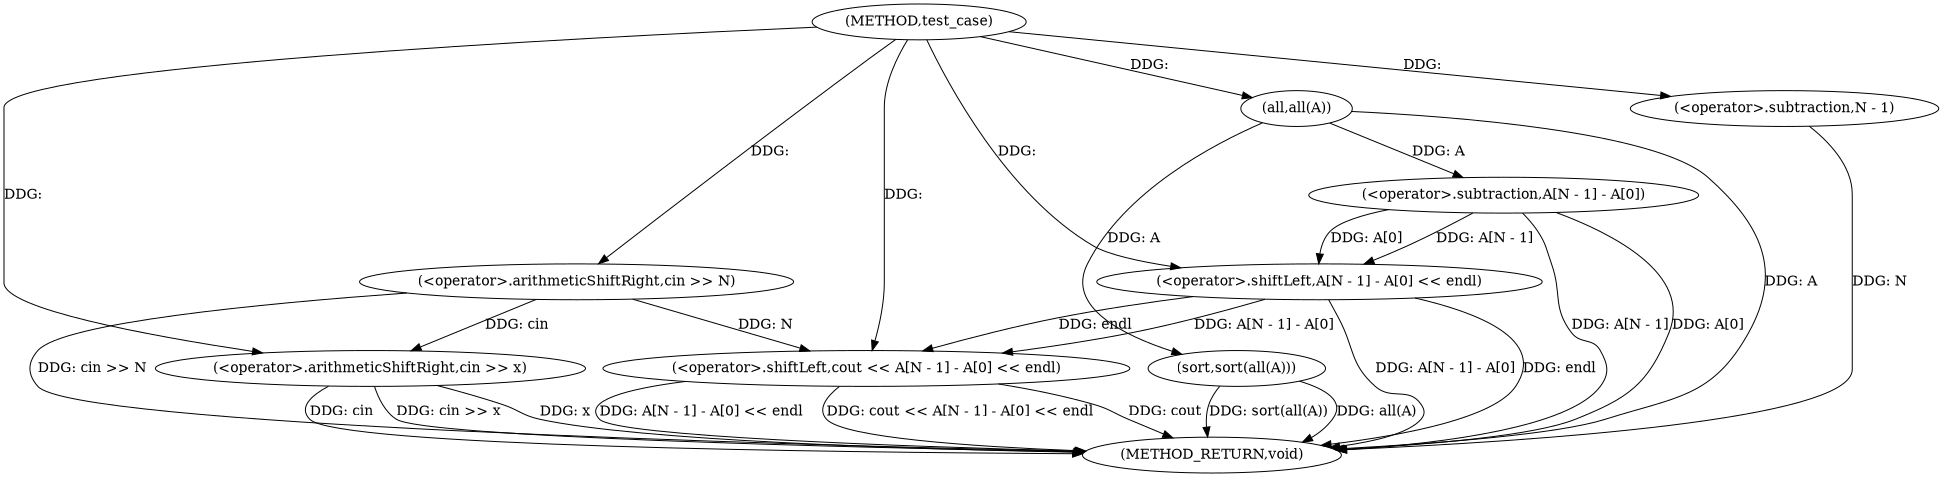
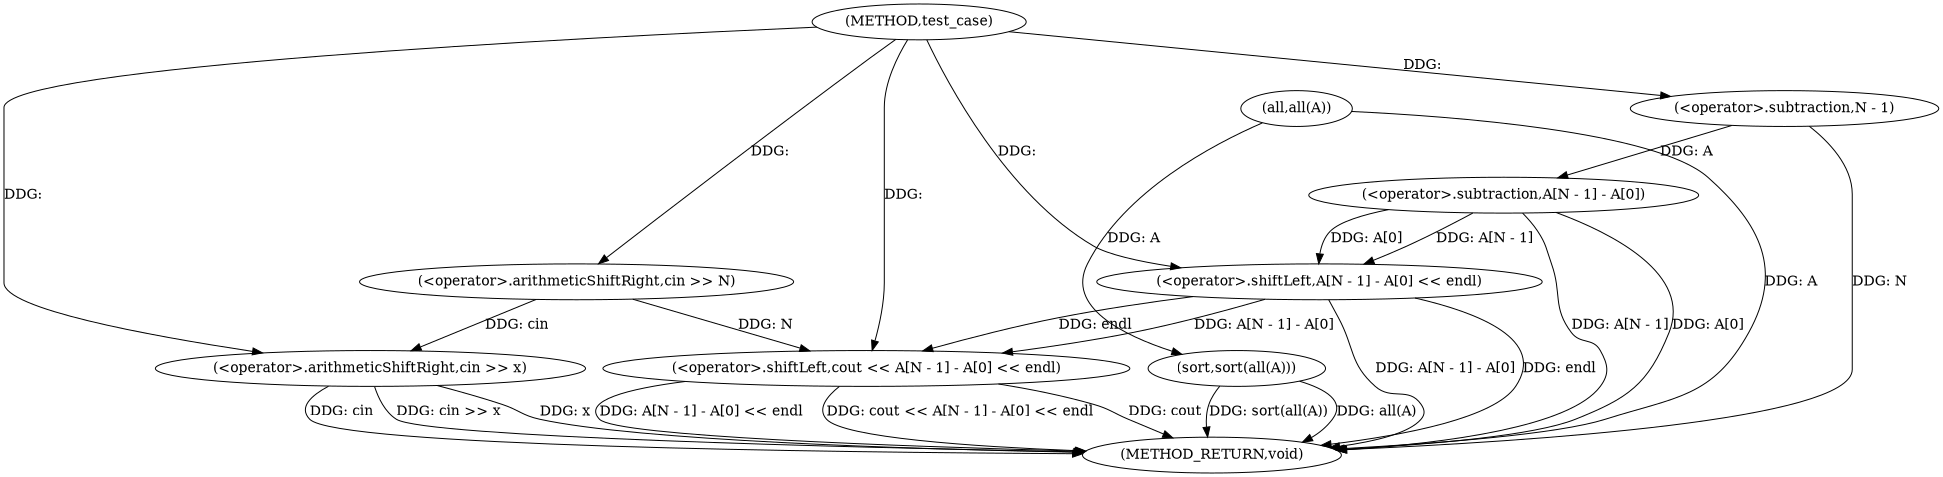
(1112, 66) -> none
(1392, 148) -> (1662, 146)
(383, 427) -> none
